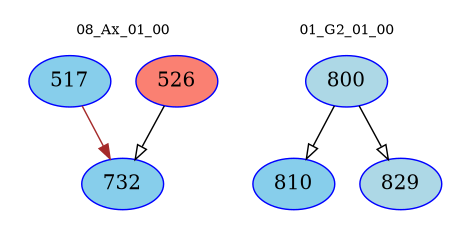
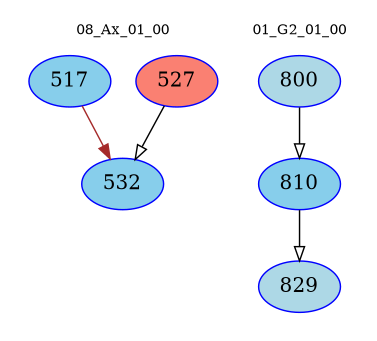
(177, 81) -> (177, 81)
(370, 126) -> (300, 228)
(123, 184) -> (123, 184)
